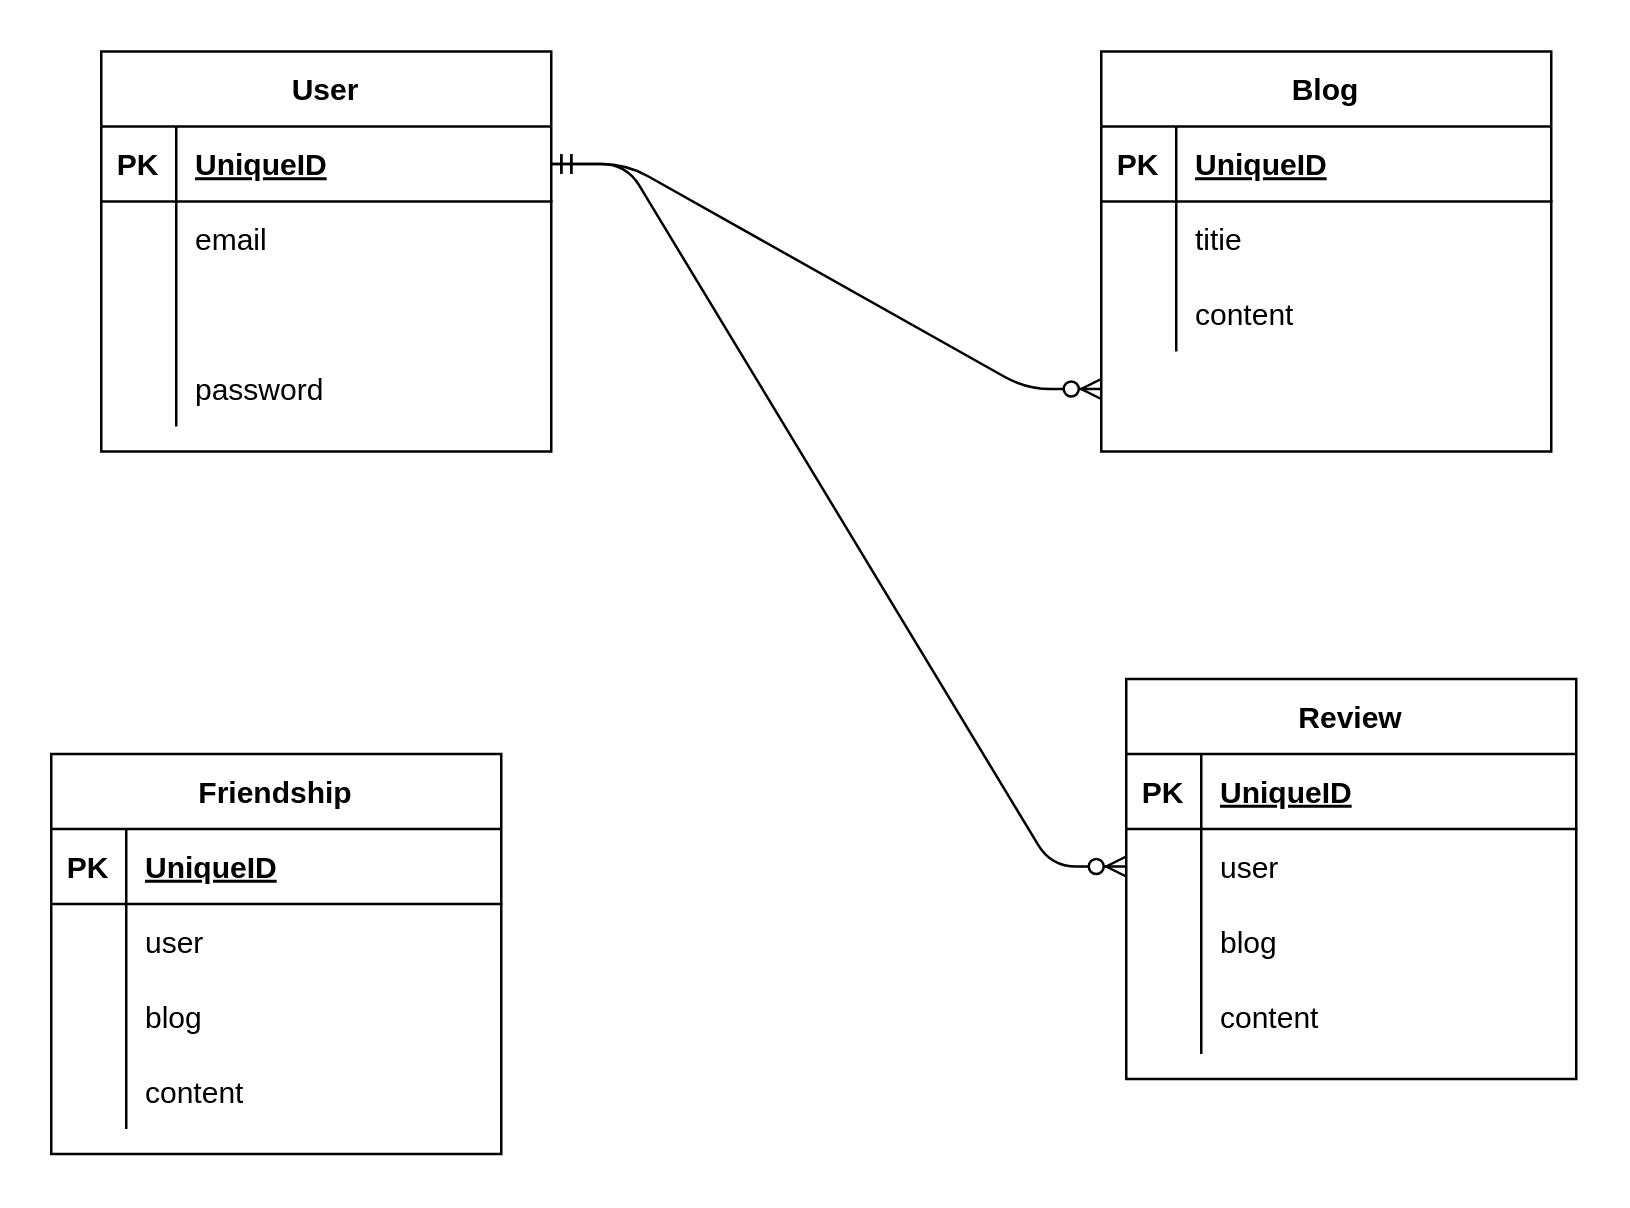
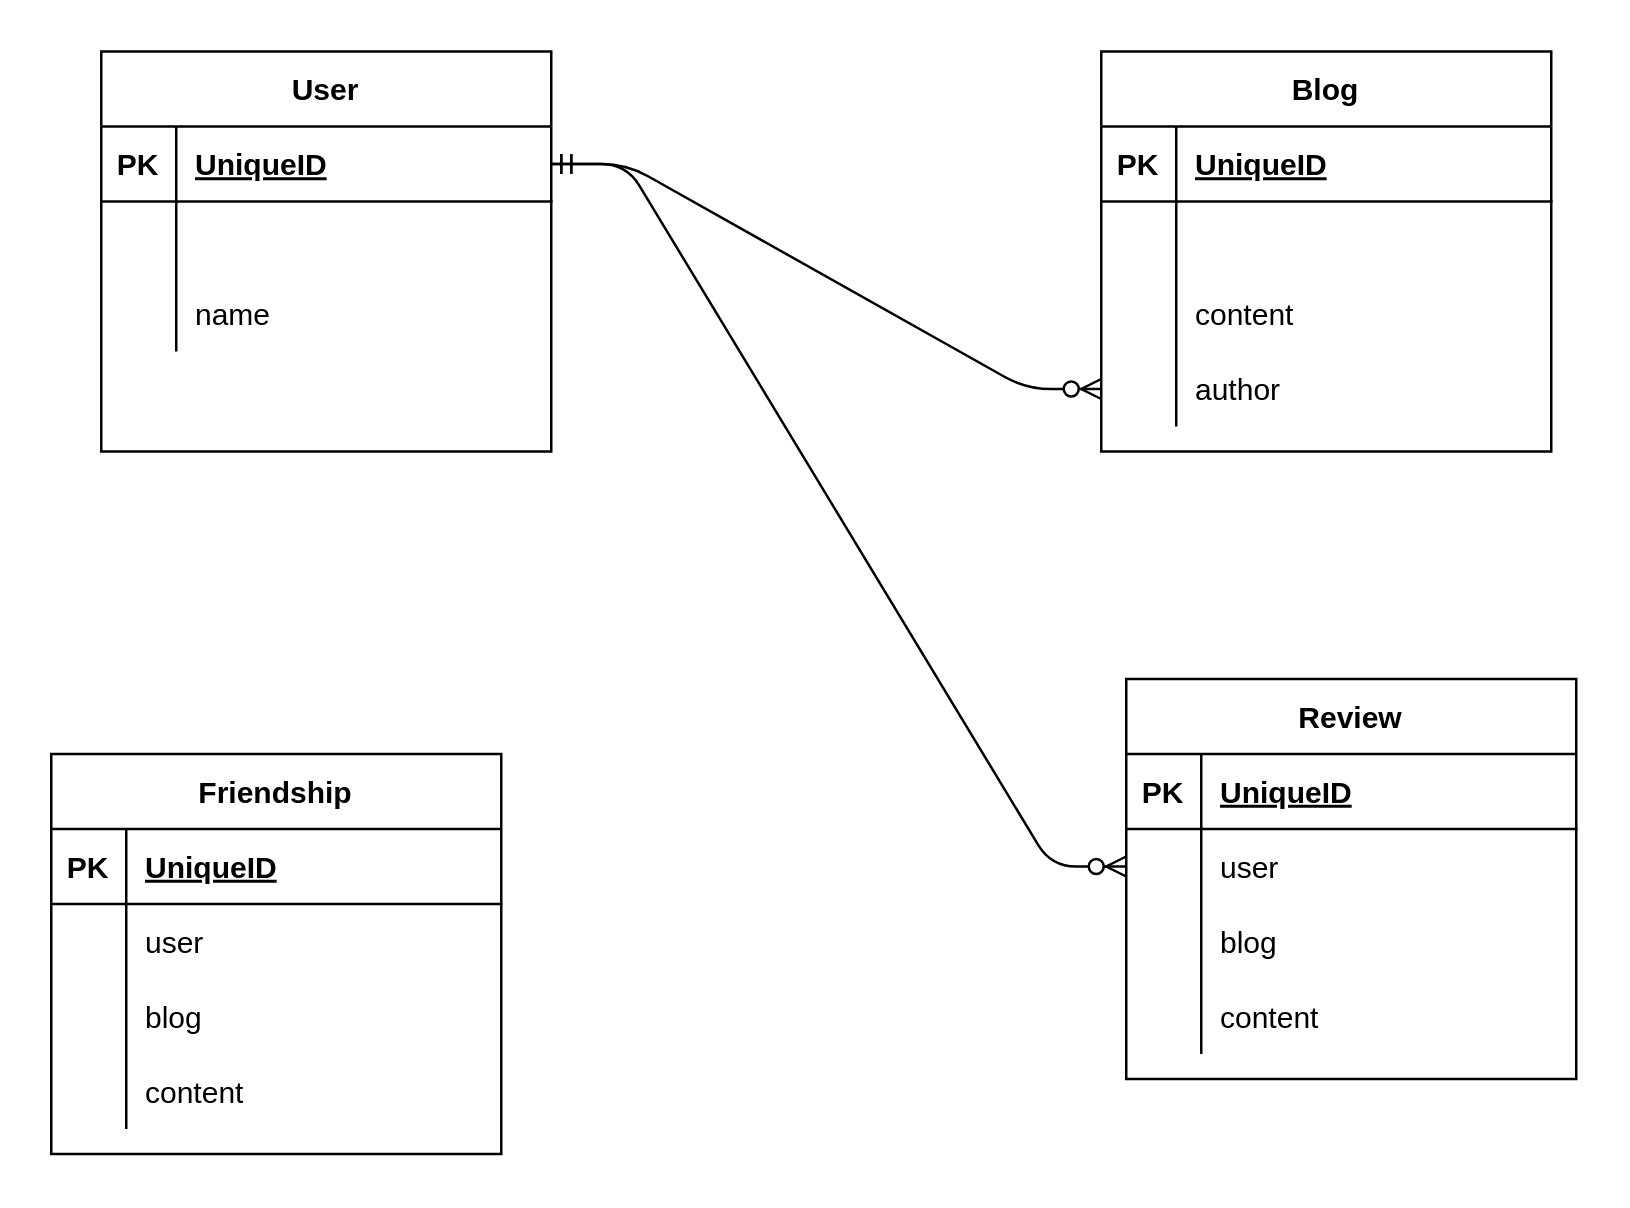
(364, 239) -> none
(1364, 239) -> none
none -> (364, 314)
(364, 389) -> none
none -> (1364, 389)
